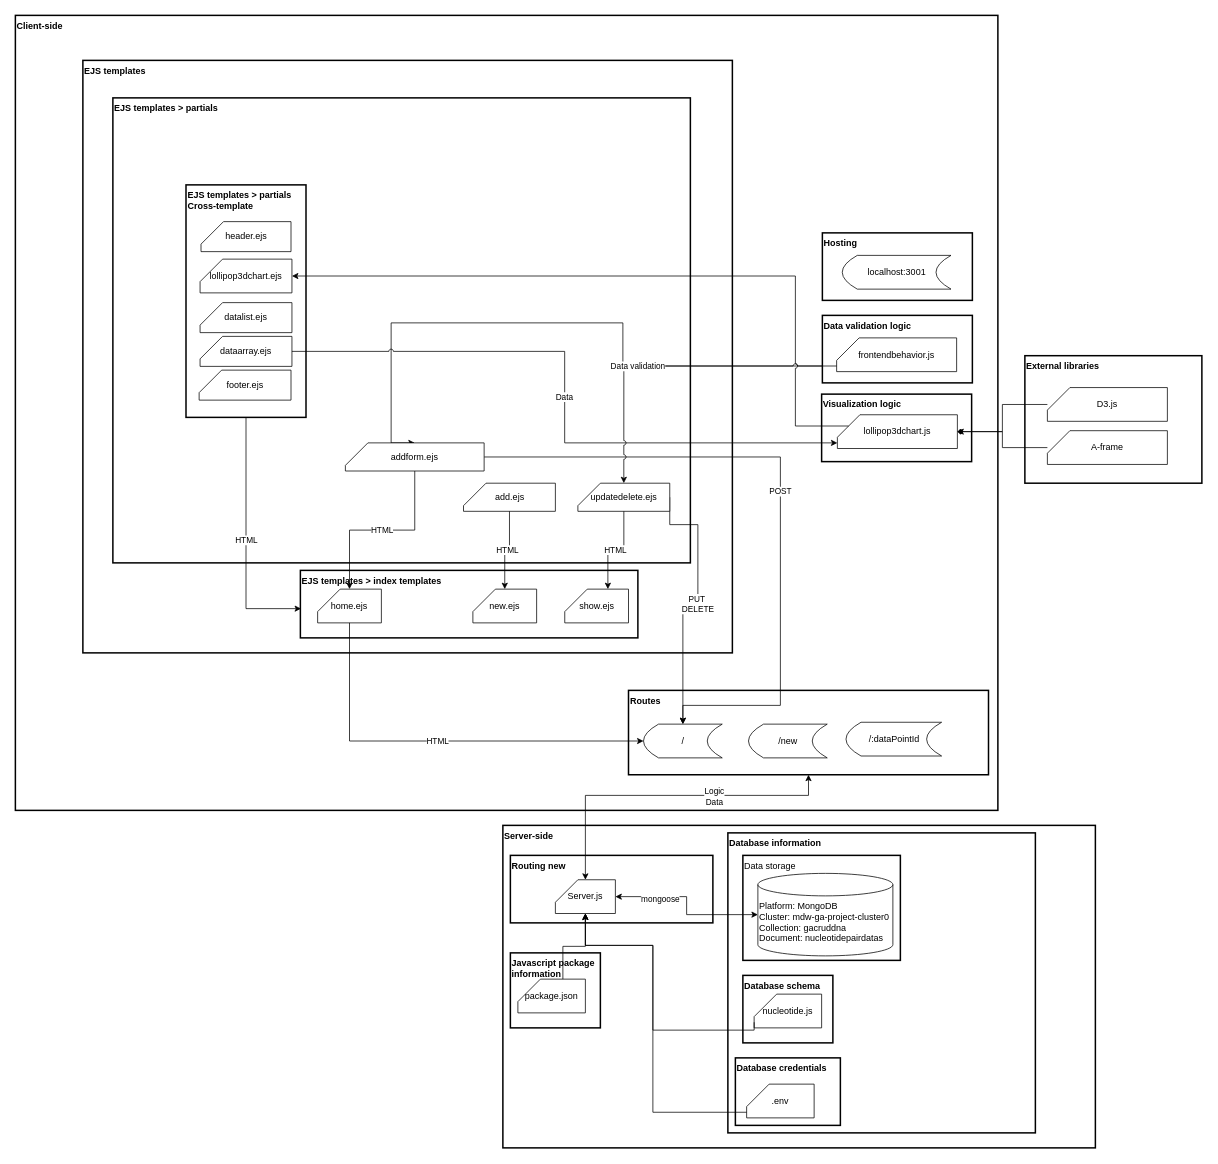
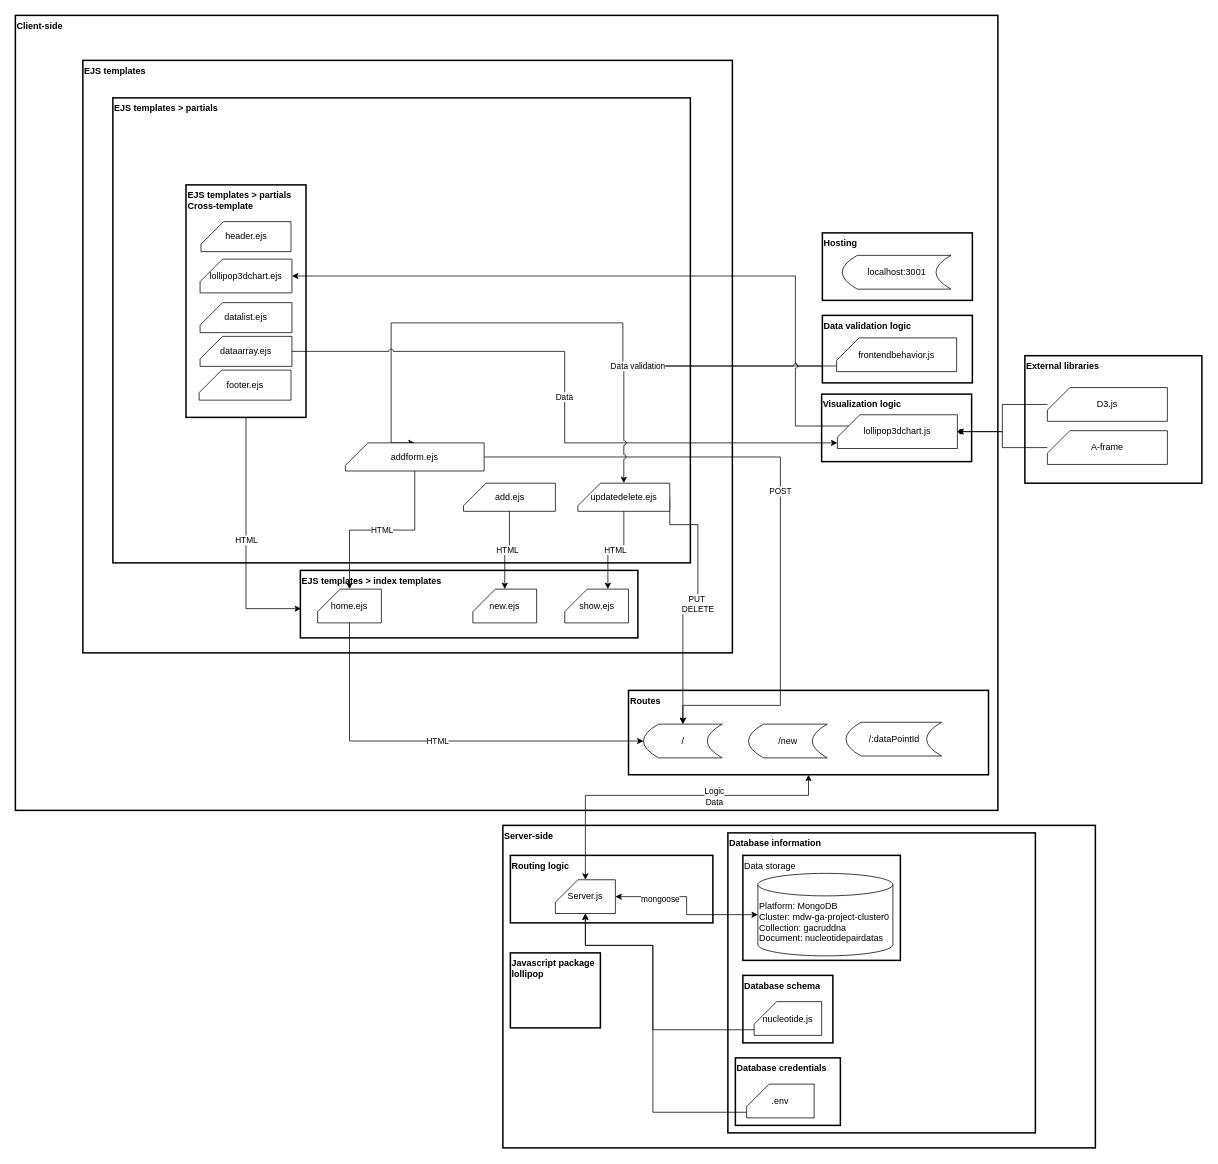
(537, 866) -> (540, 866)
(563, 952) -> none
(556, 969) -> (556, 969)
(552, 996) -> none
(788, 1011) -> (788, 1019)
